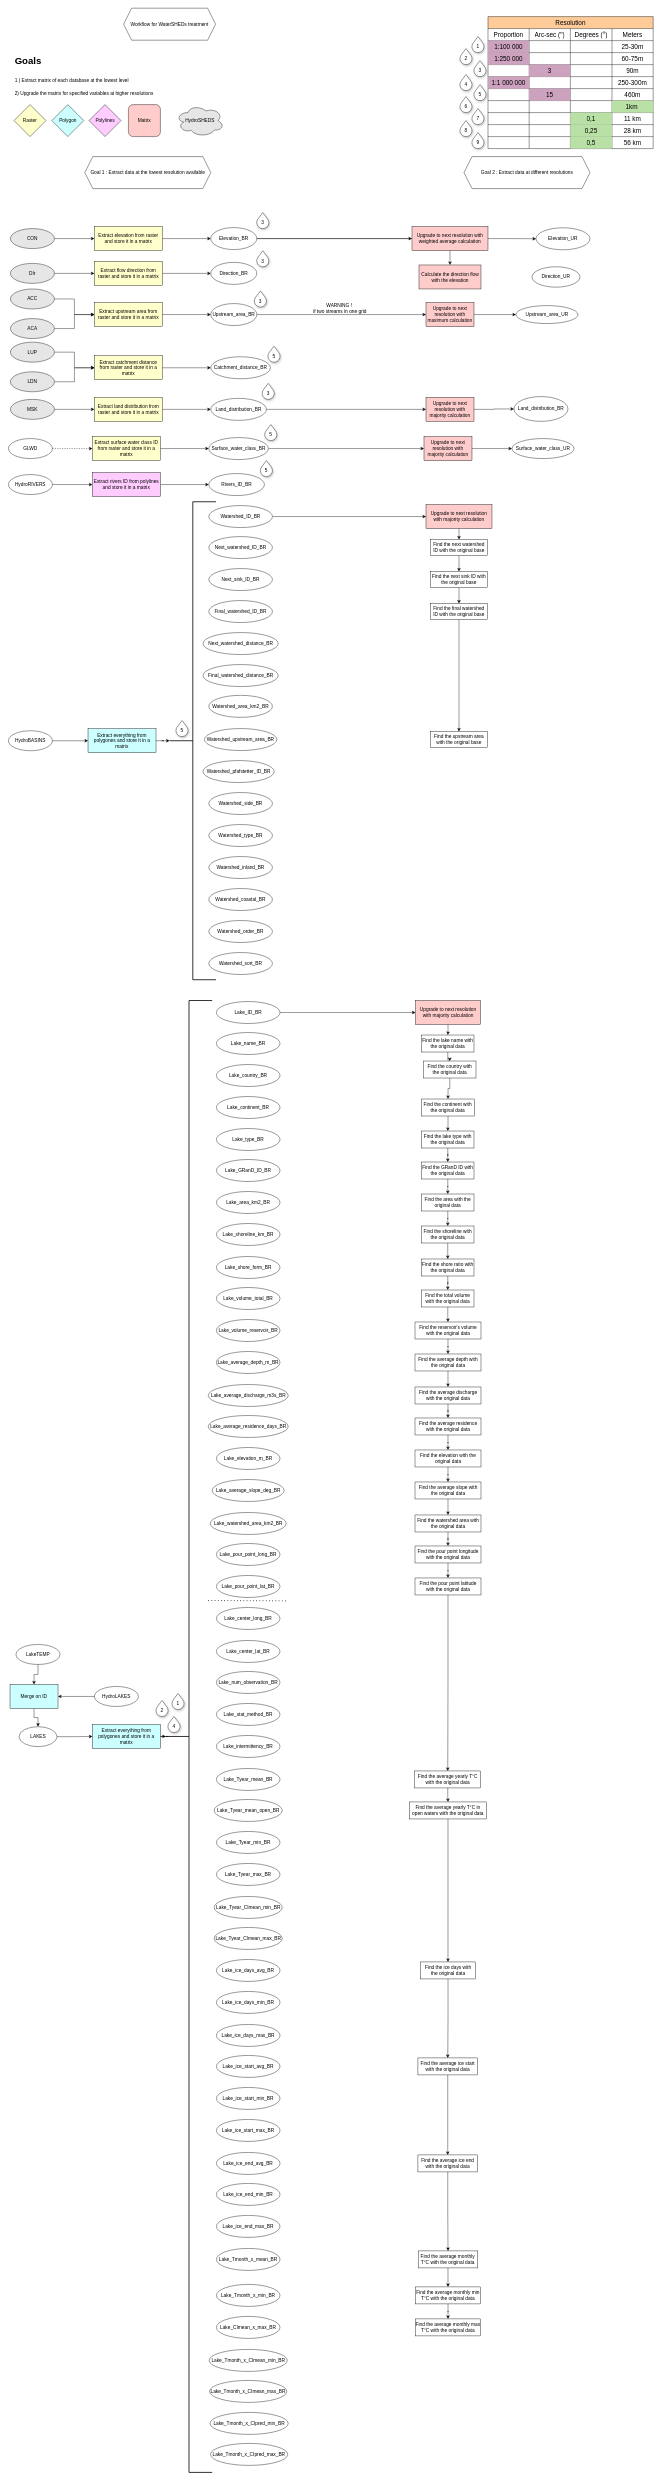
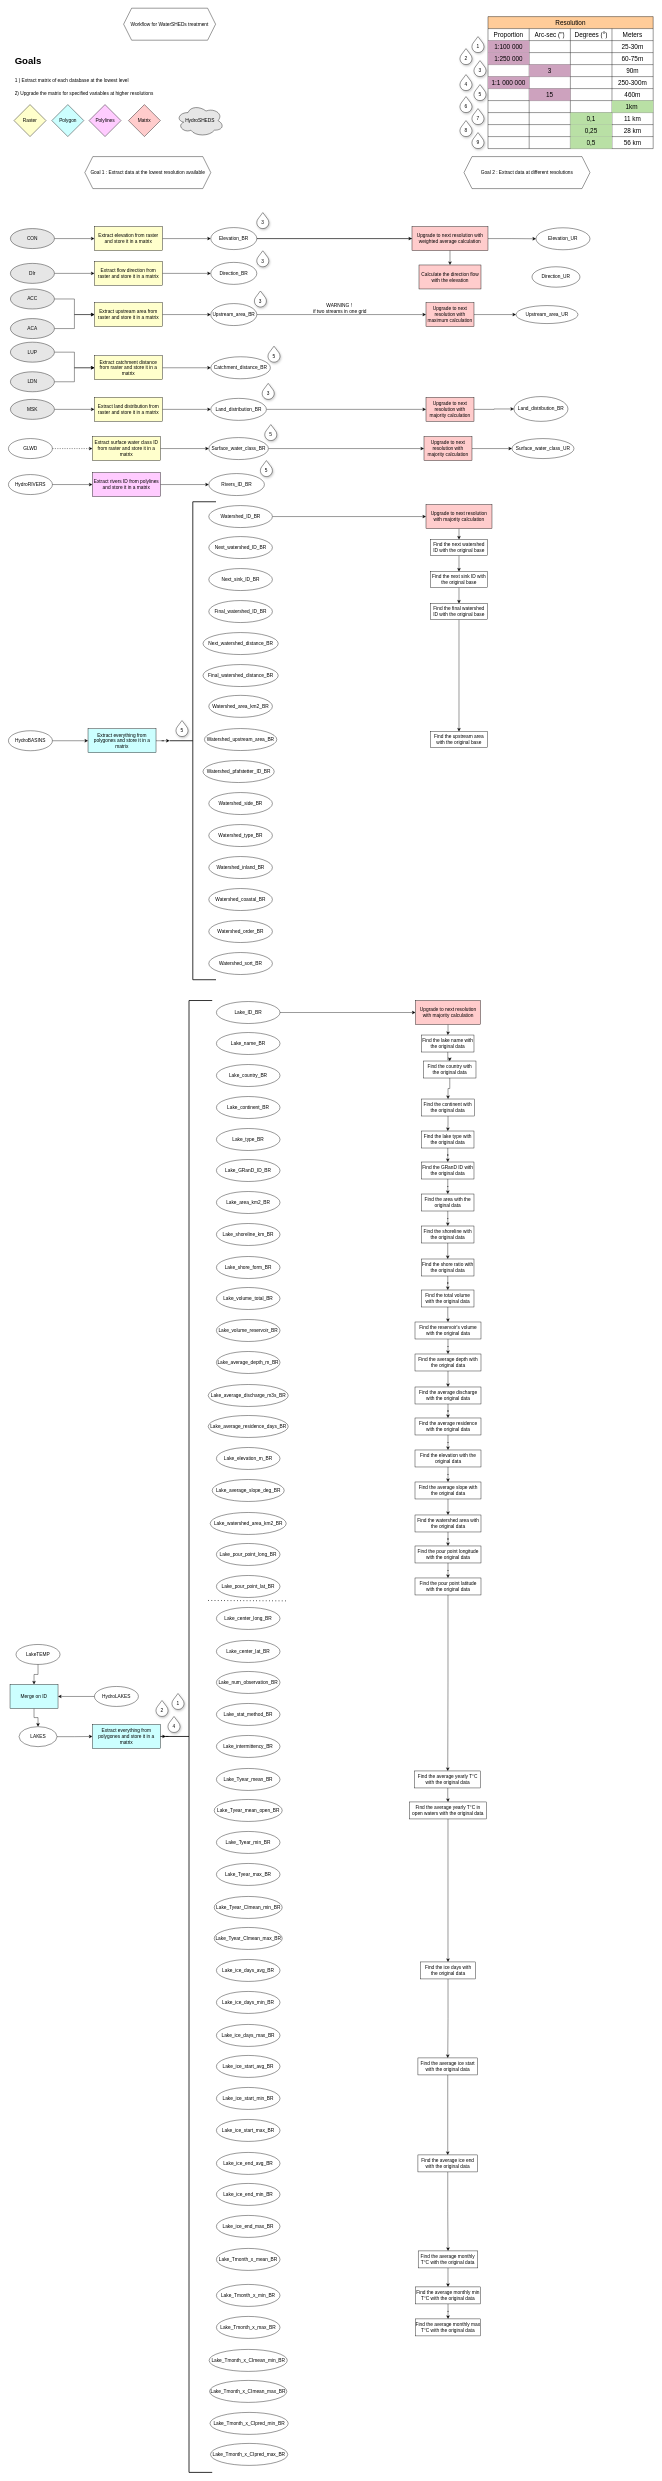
(144, 121) -> (144, 121)
(248, 2328) -> (248, 2328)
